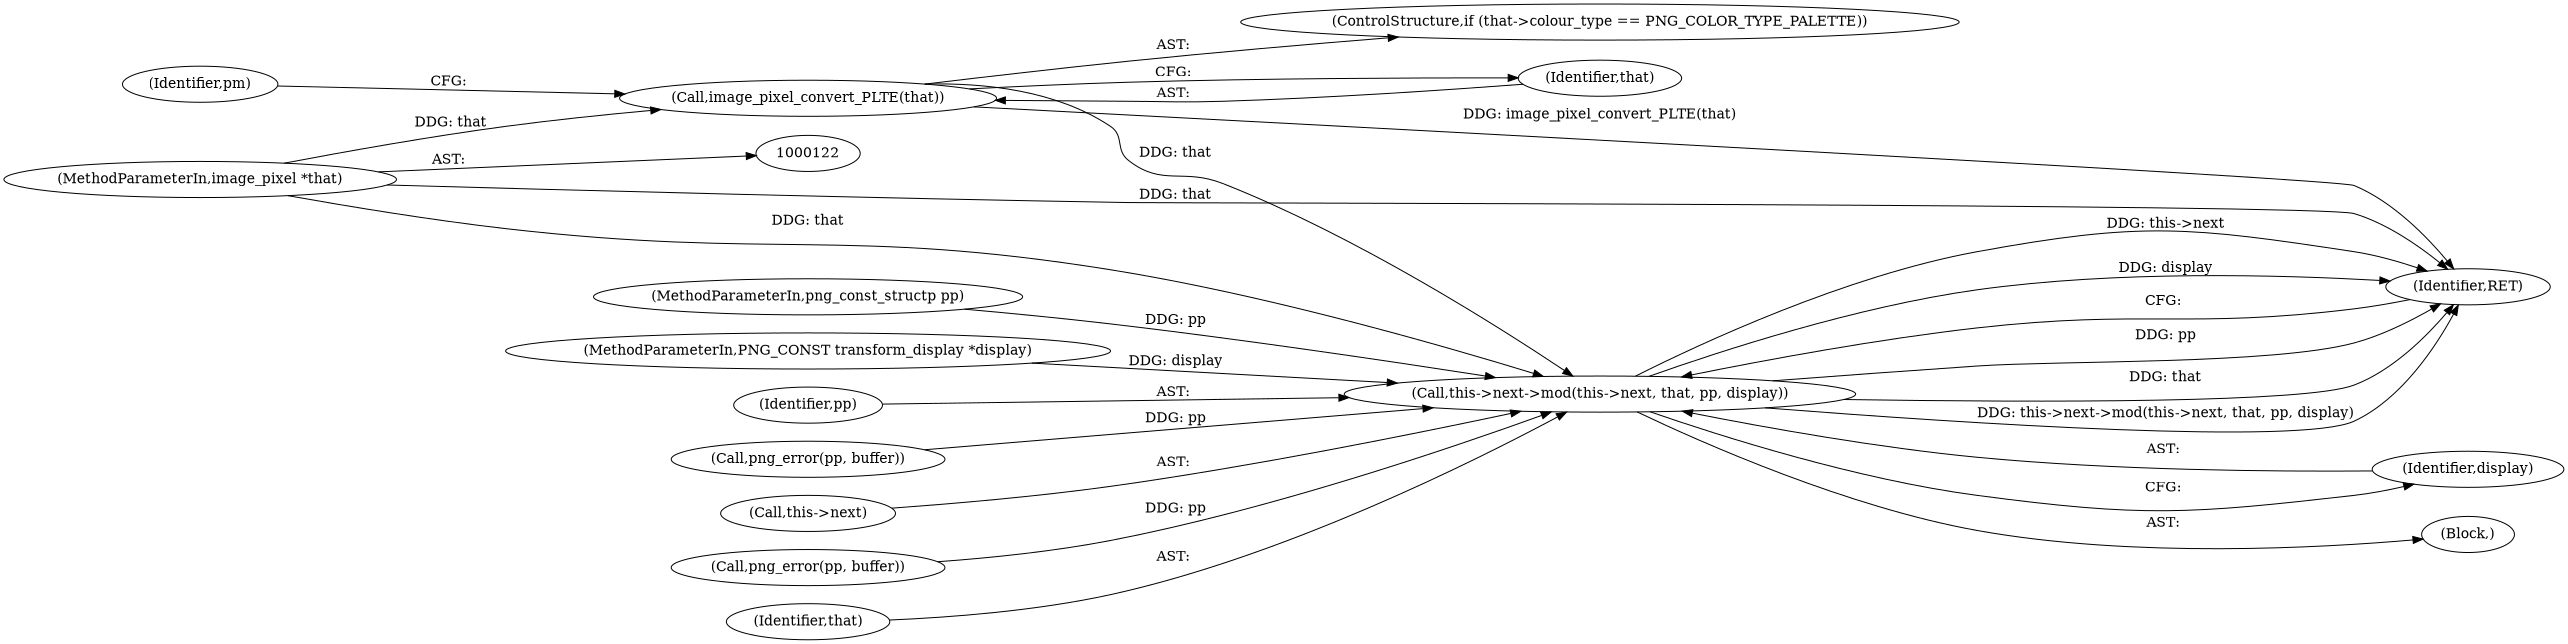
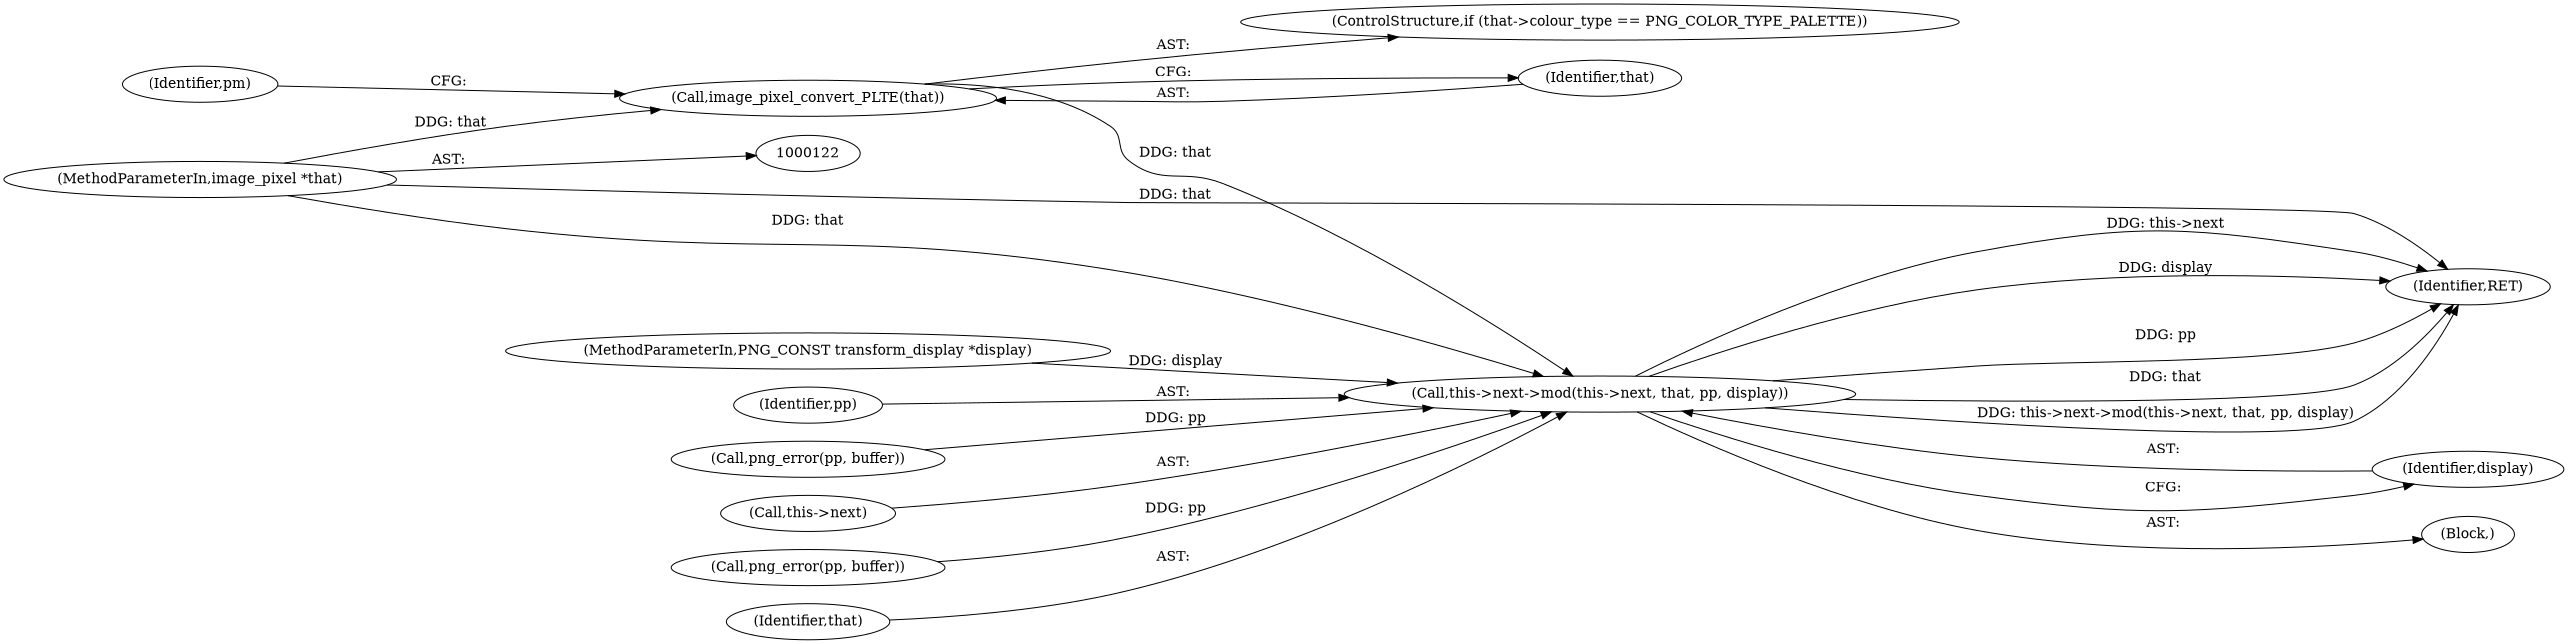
(1725, 147) -> none
(808, 297) -> none
(2049, 322) -> none
